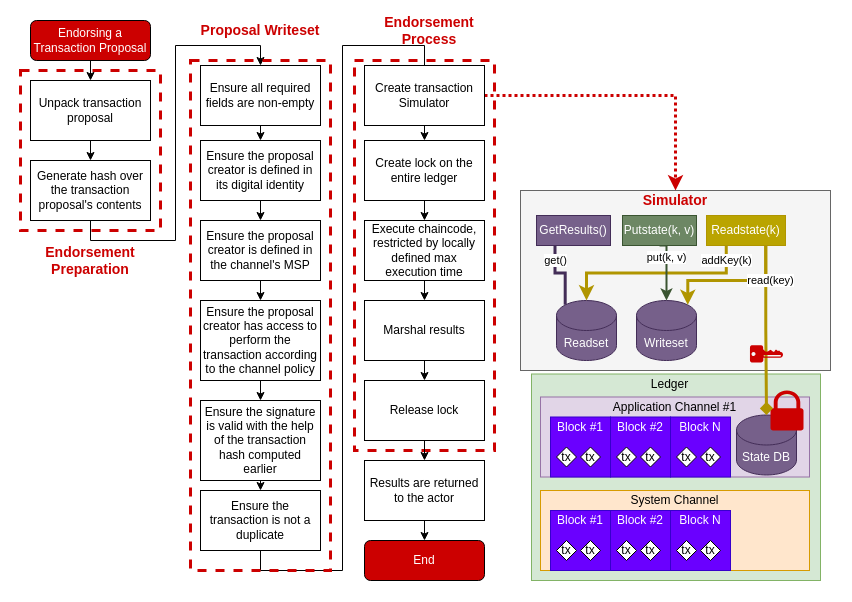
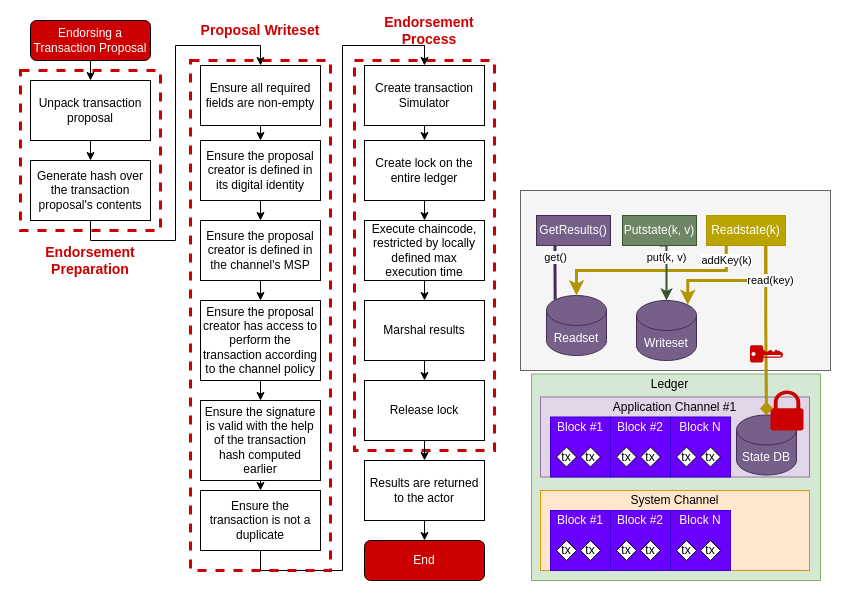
(425, 60) -> (425, 57)
(622, 96) -> none
(676, 201) -> none
(587, 331) -> (577, 326)
